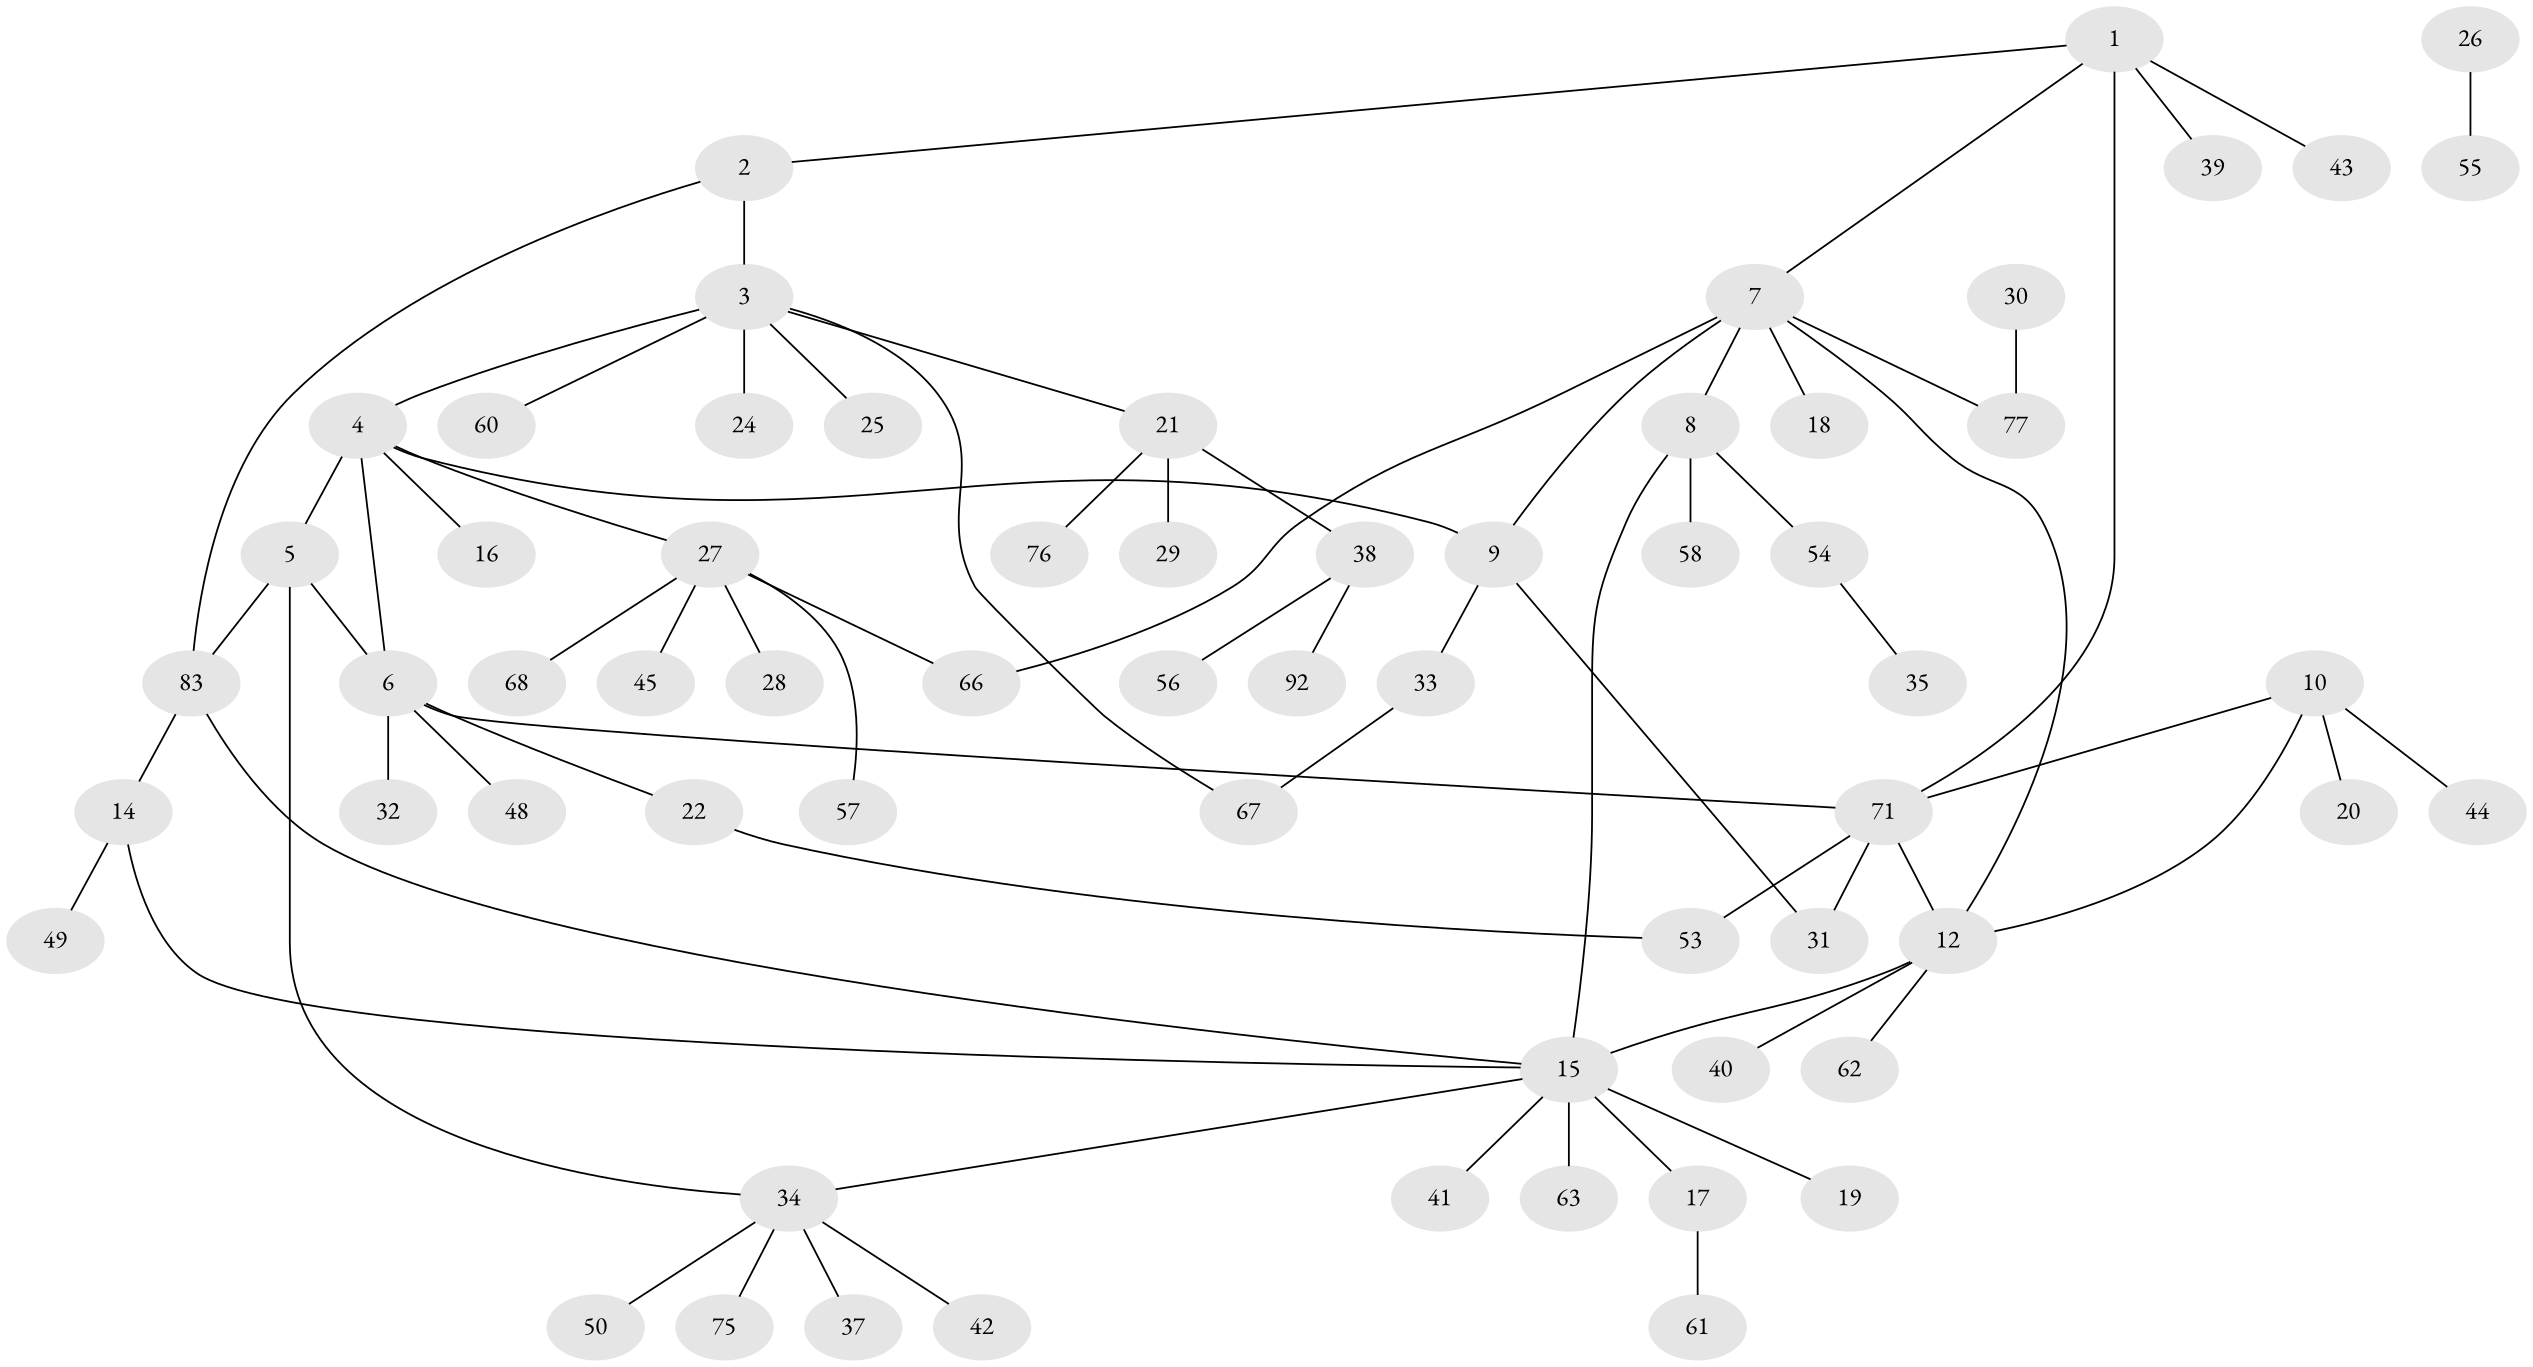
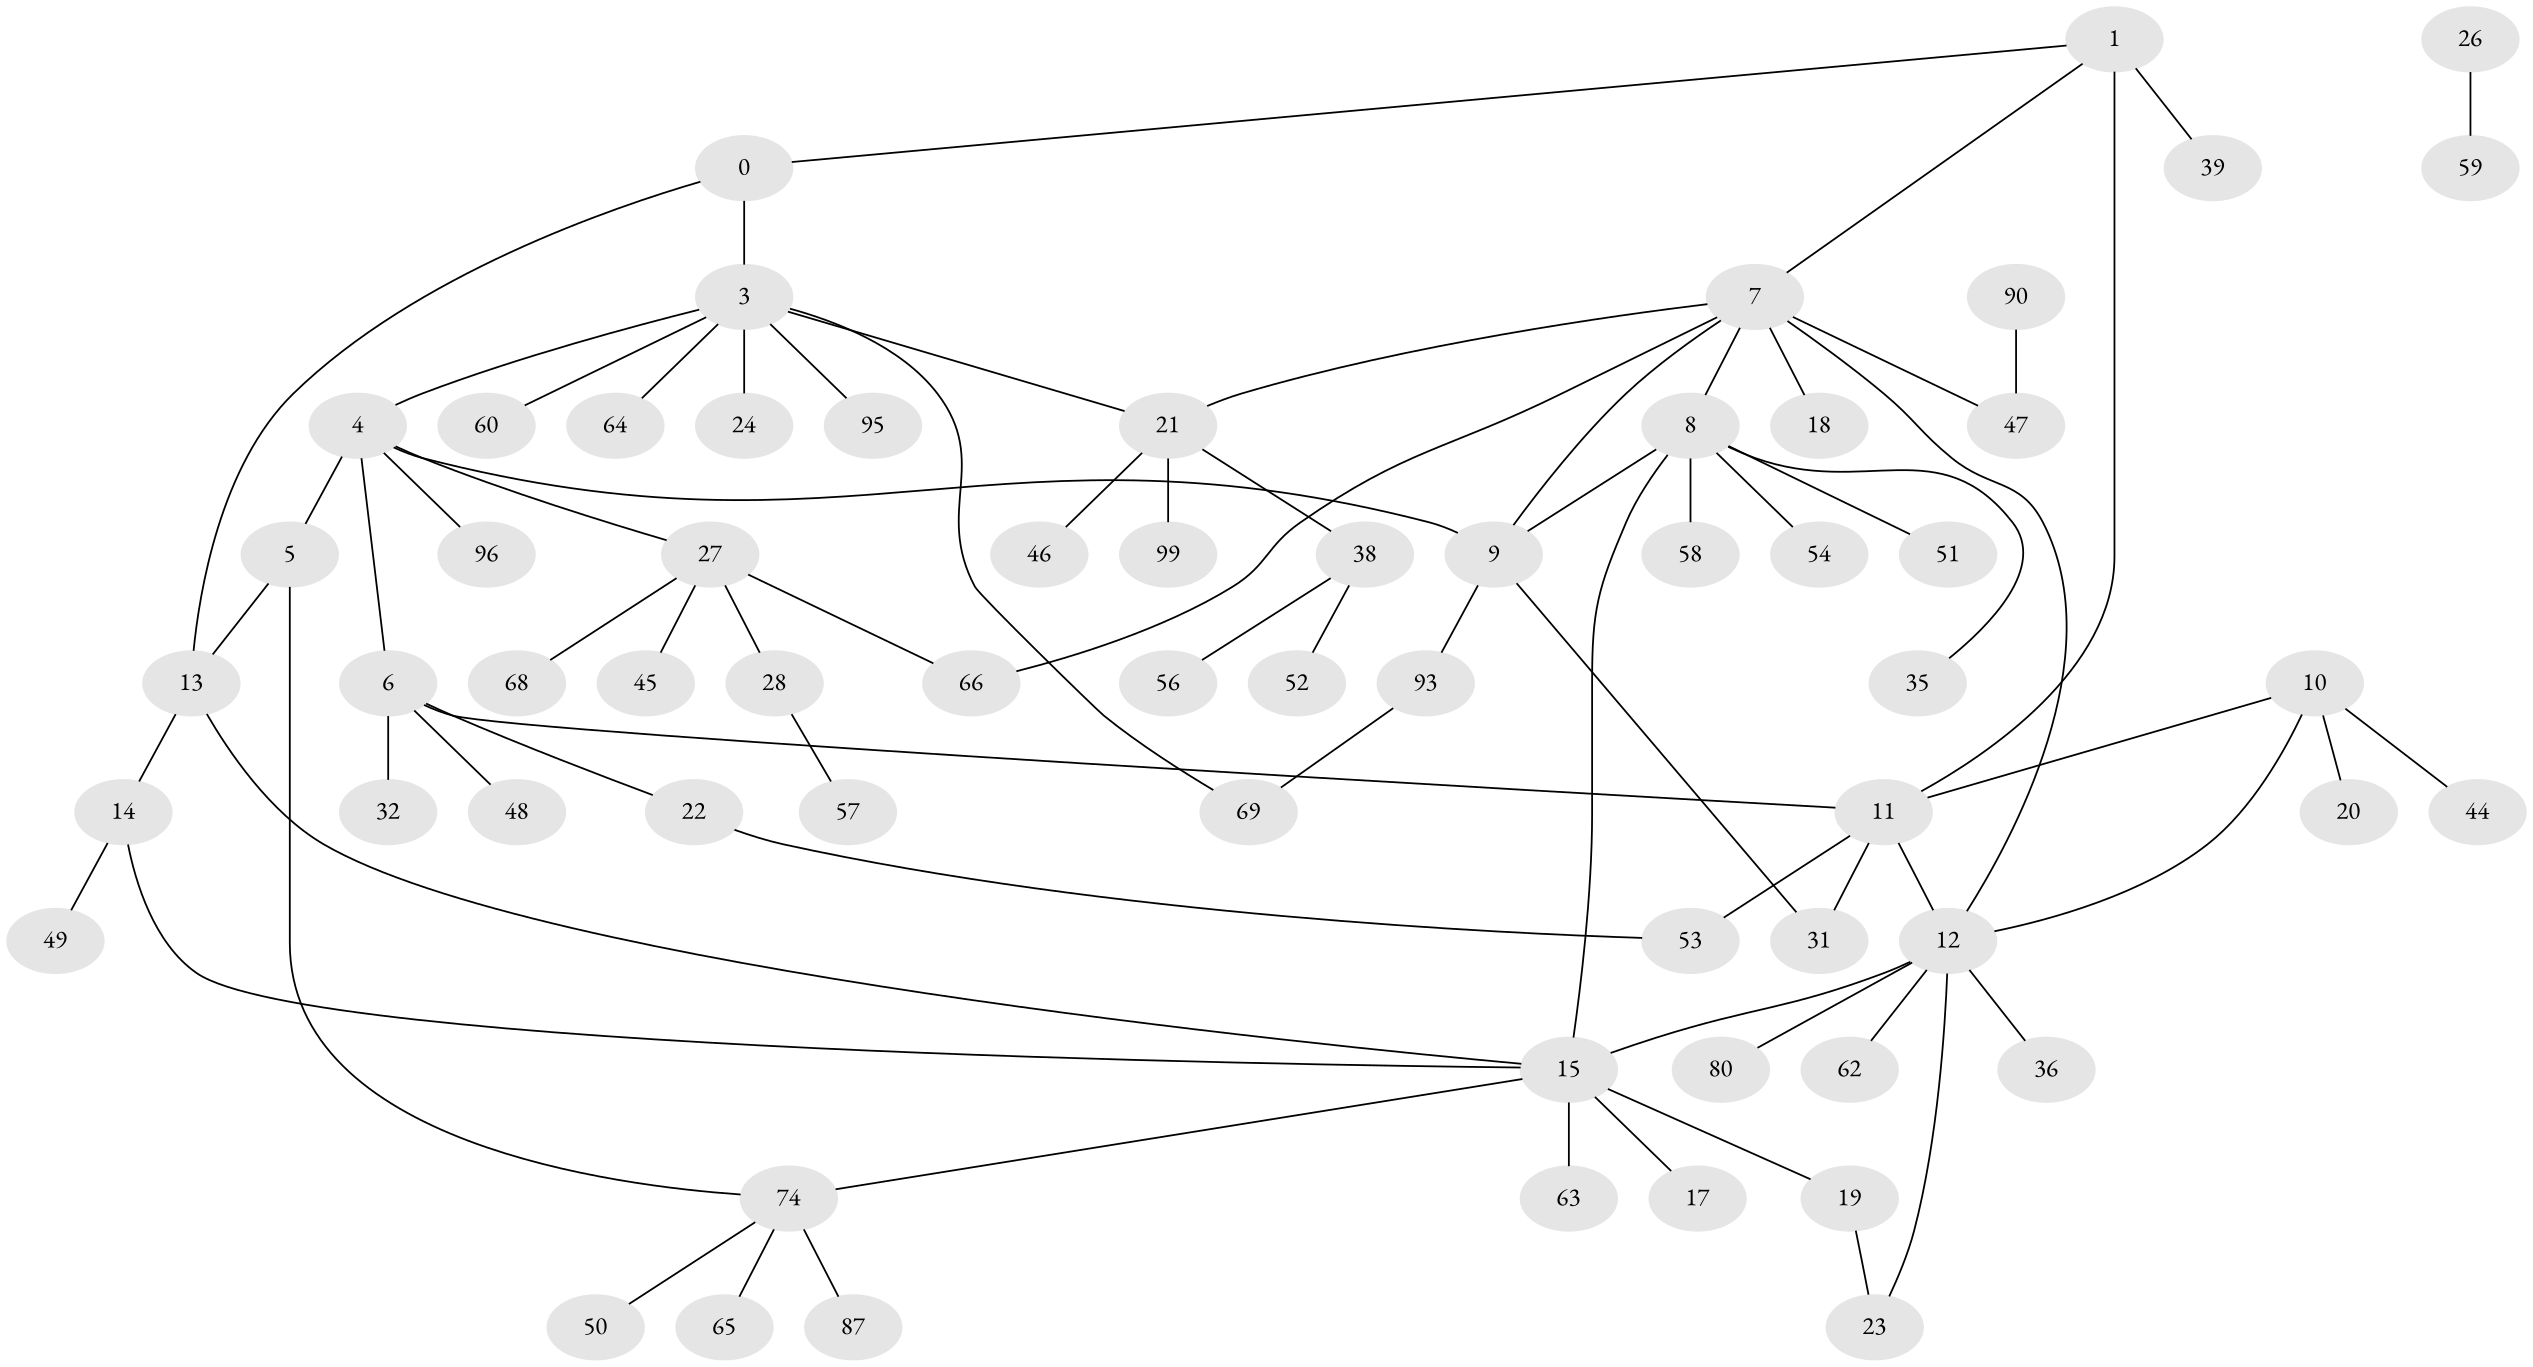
(744, 168) -> (744, 168)
(2342, 168) -> none
(2470, 168) -> (2470, 168)
(2016, 297) -> (2016, 297)
none -> (1455, 343)
none -> (615, 426)
(873, 426) -> (873, 426)
(2016, 426) -> (2016, 426)
none -> (1592, 490)
(487, 555) -> (487, 555)
(1039, 555) -> (1039, 555)
(1168, 555) -> (1168, 555)
none -> (1948, 555)
(339, 619) -> none
(1869, 619) -> (1958, 479)
(841, 657) -> (817, 758)
(191, 683) -> (191, 683)
(1297, 683) -> (1297, 683)
(1426, 683) -> (1426, 683)
(1249, 812) -> (1249, 812)
(1884, 812) -> (1884, 812)
(1721, 1070) -> (1721, 1070)
none -> (2046, 1070)
(789, 1199) -> (789, 1199)
(1440, 1199) -> none
(724, 1327) -> (724, 1327)
(853, 1327) -> (853, 1327)
(982, 1327) -> none
(1698, 1327) -> none
none -> (1875, 1327)
